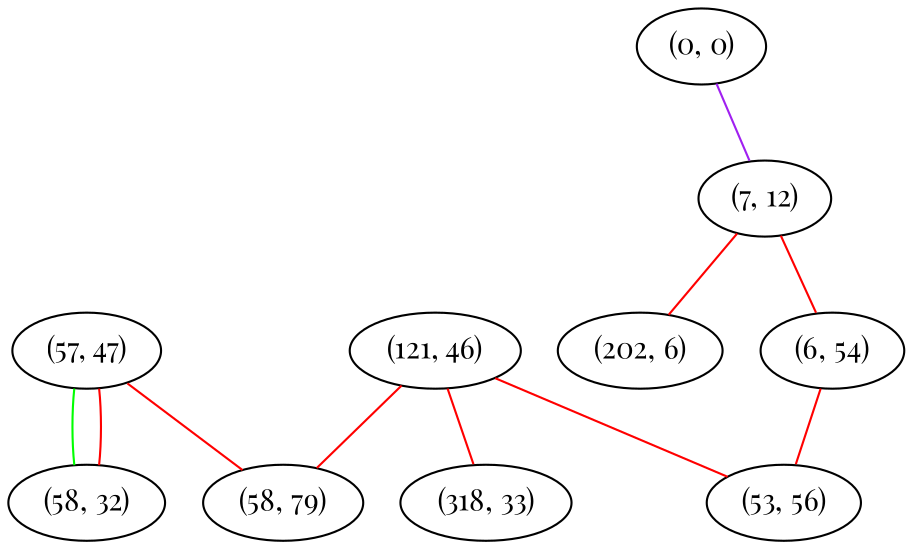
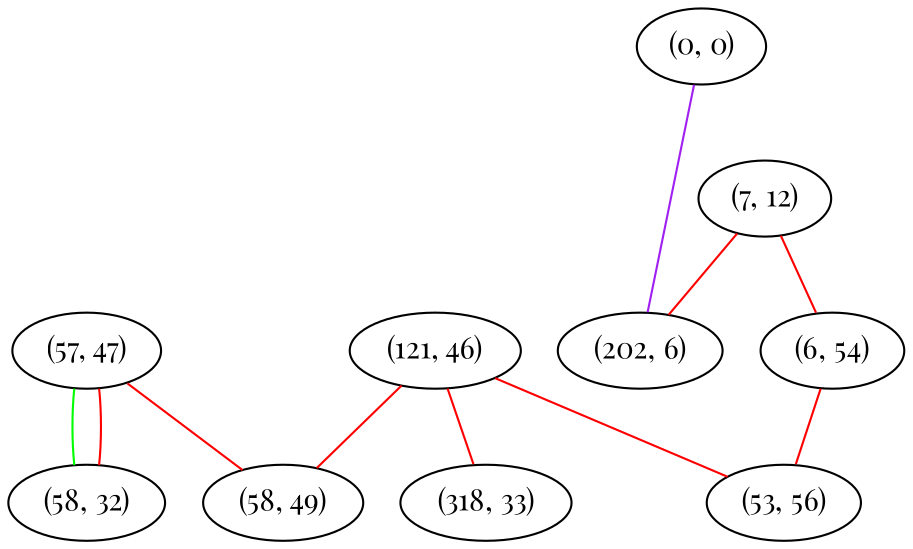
(733, 122) -> (671, 199)
(283, 503) -> (283, 503)
